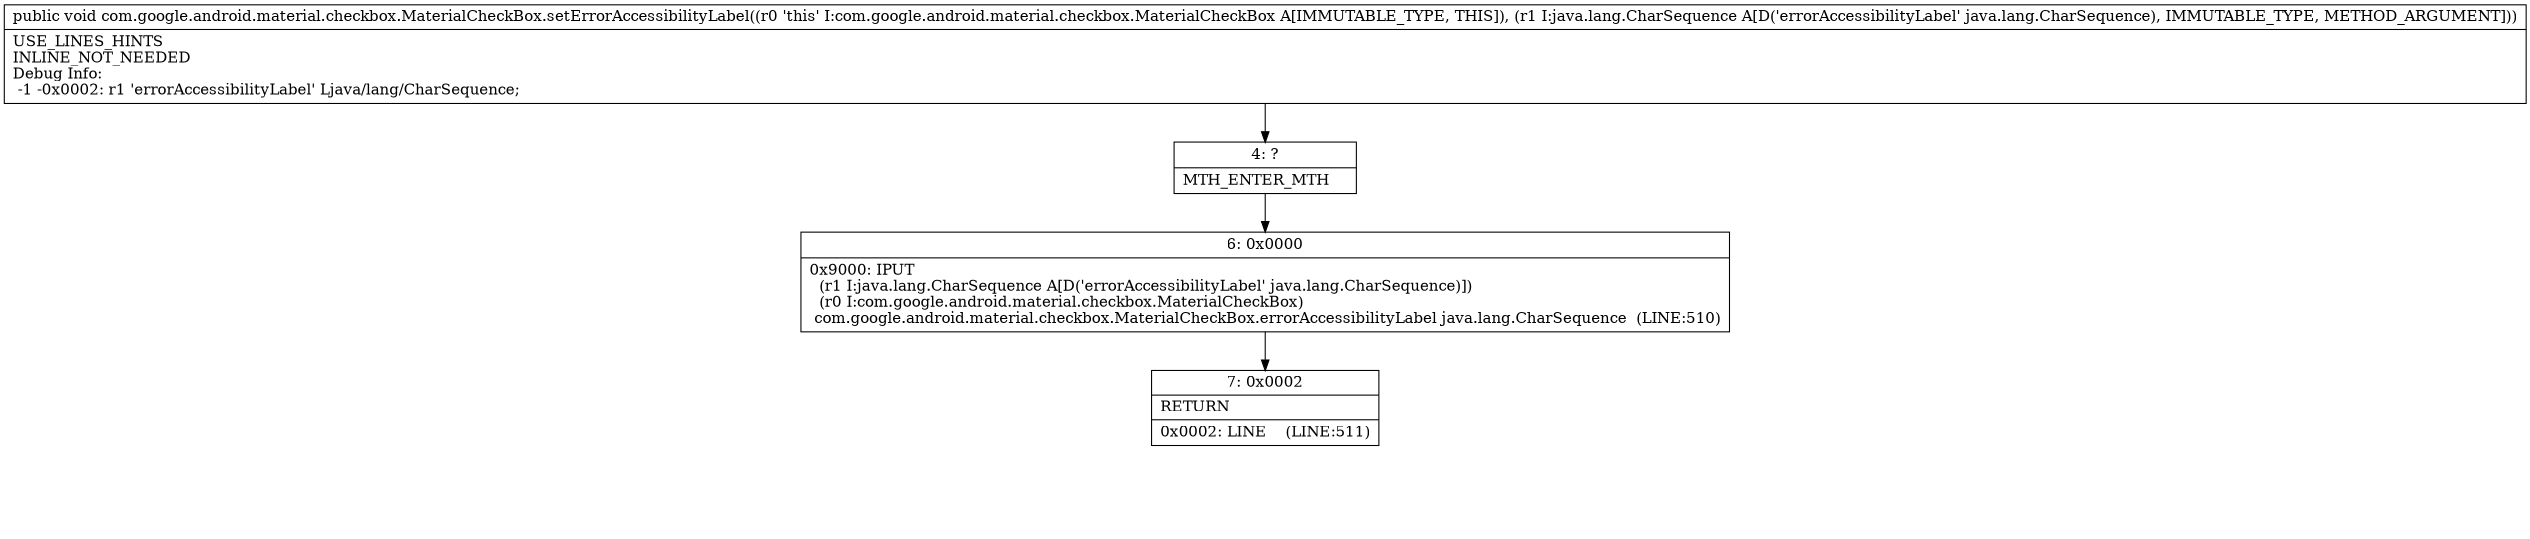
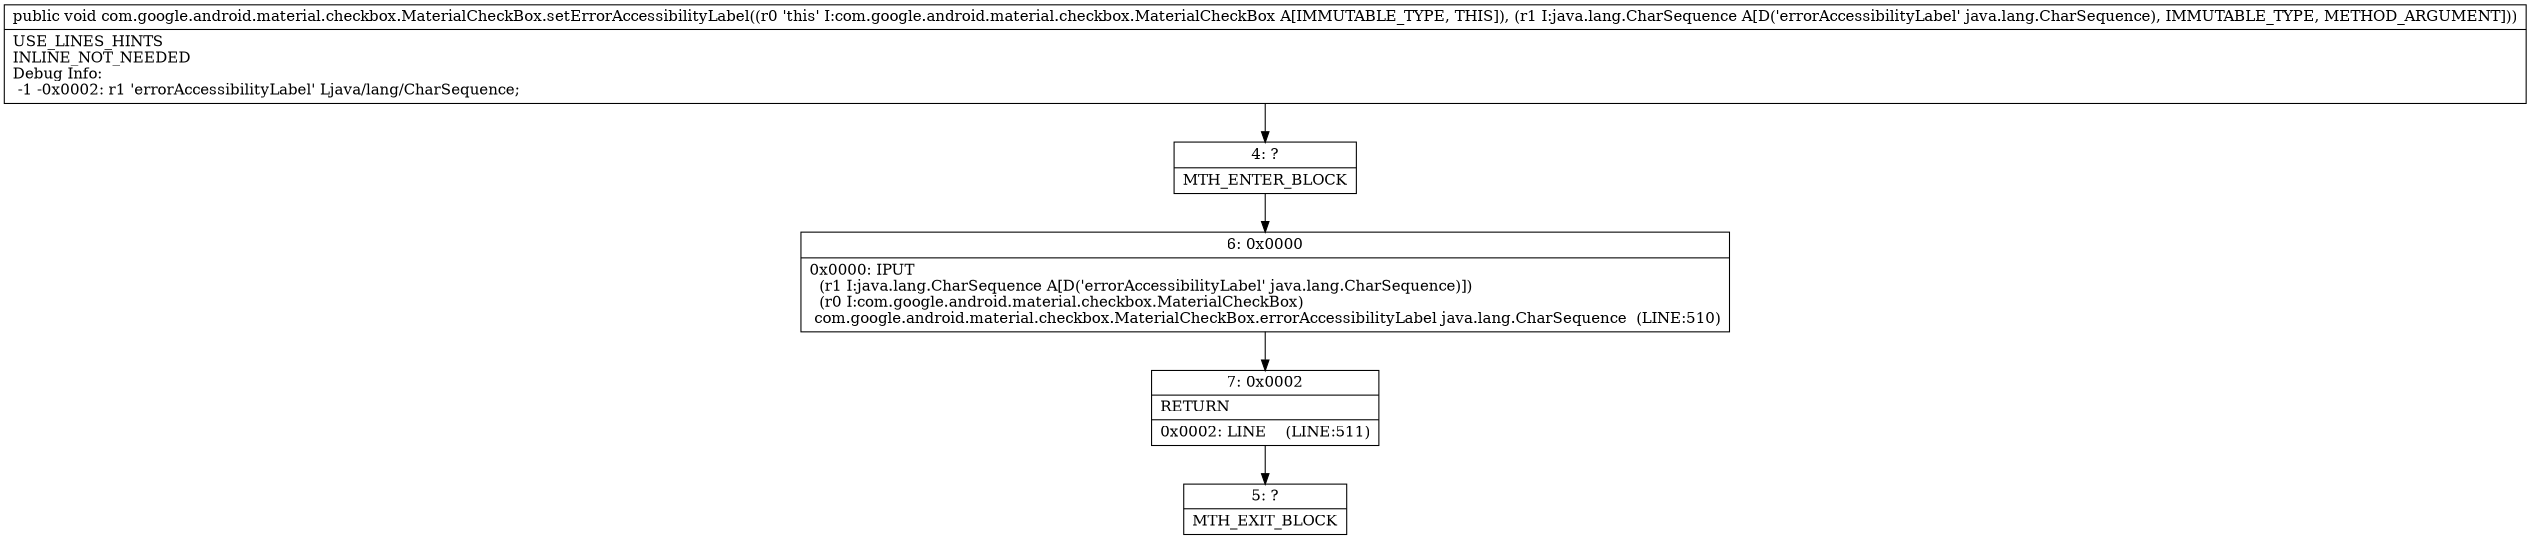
(1256, 180) -> (1265, 180)
(867, 270) -> (867, 270)
none -> (1265, 509)
